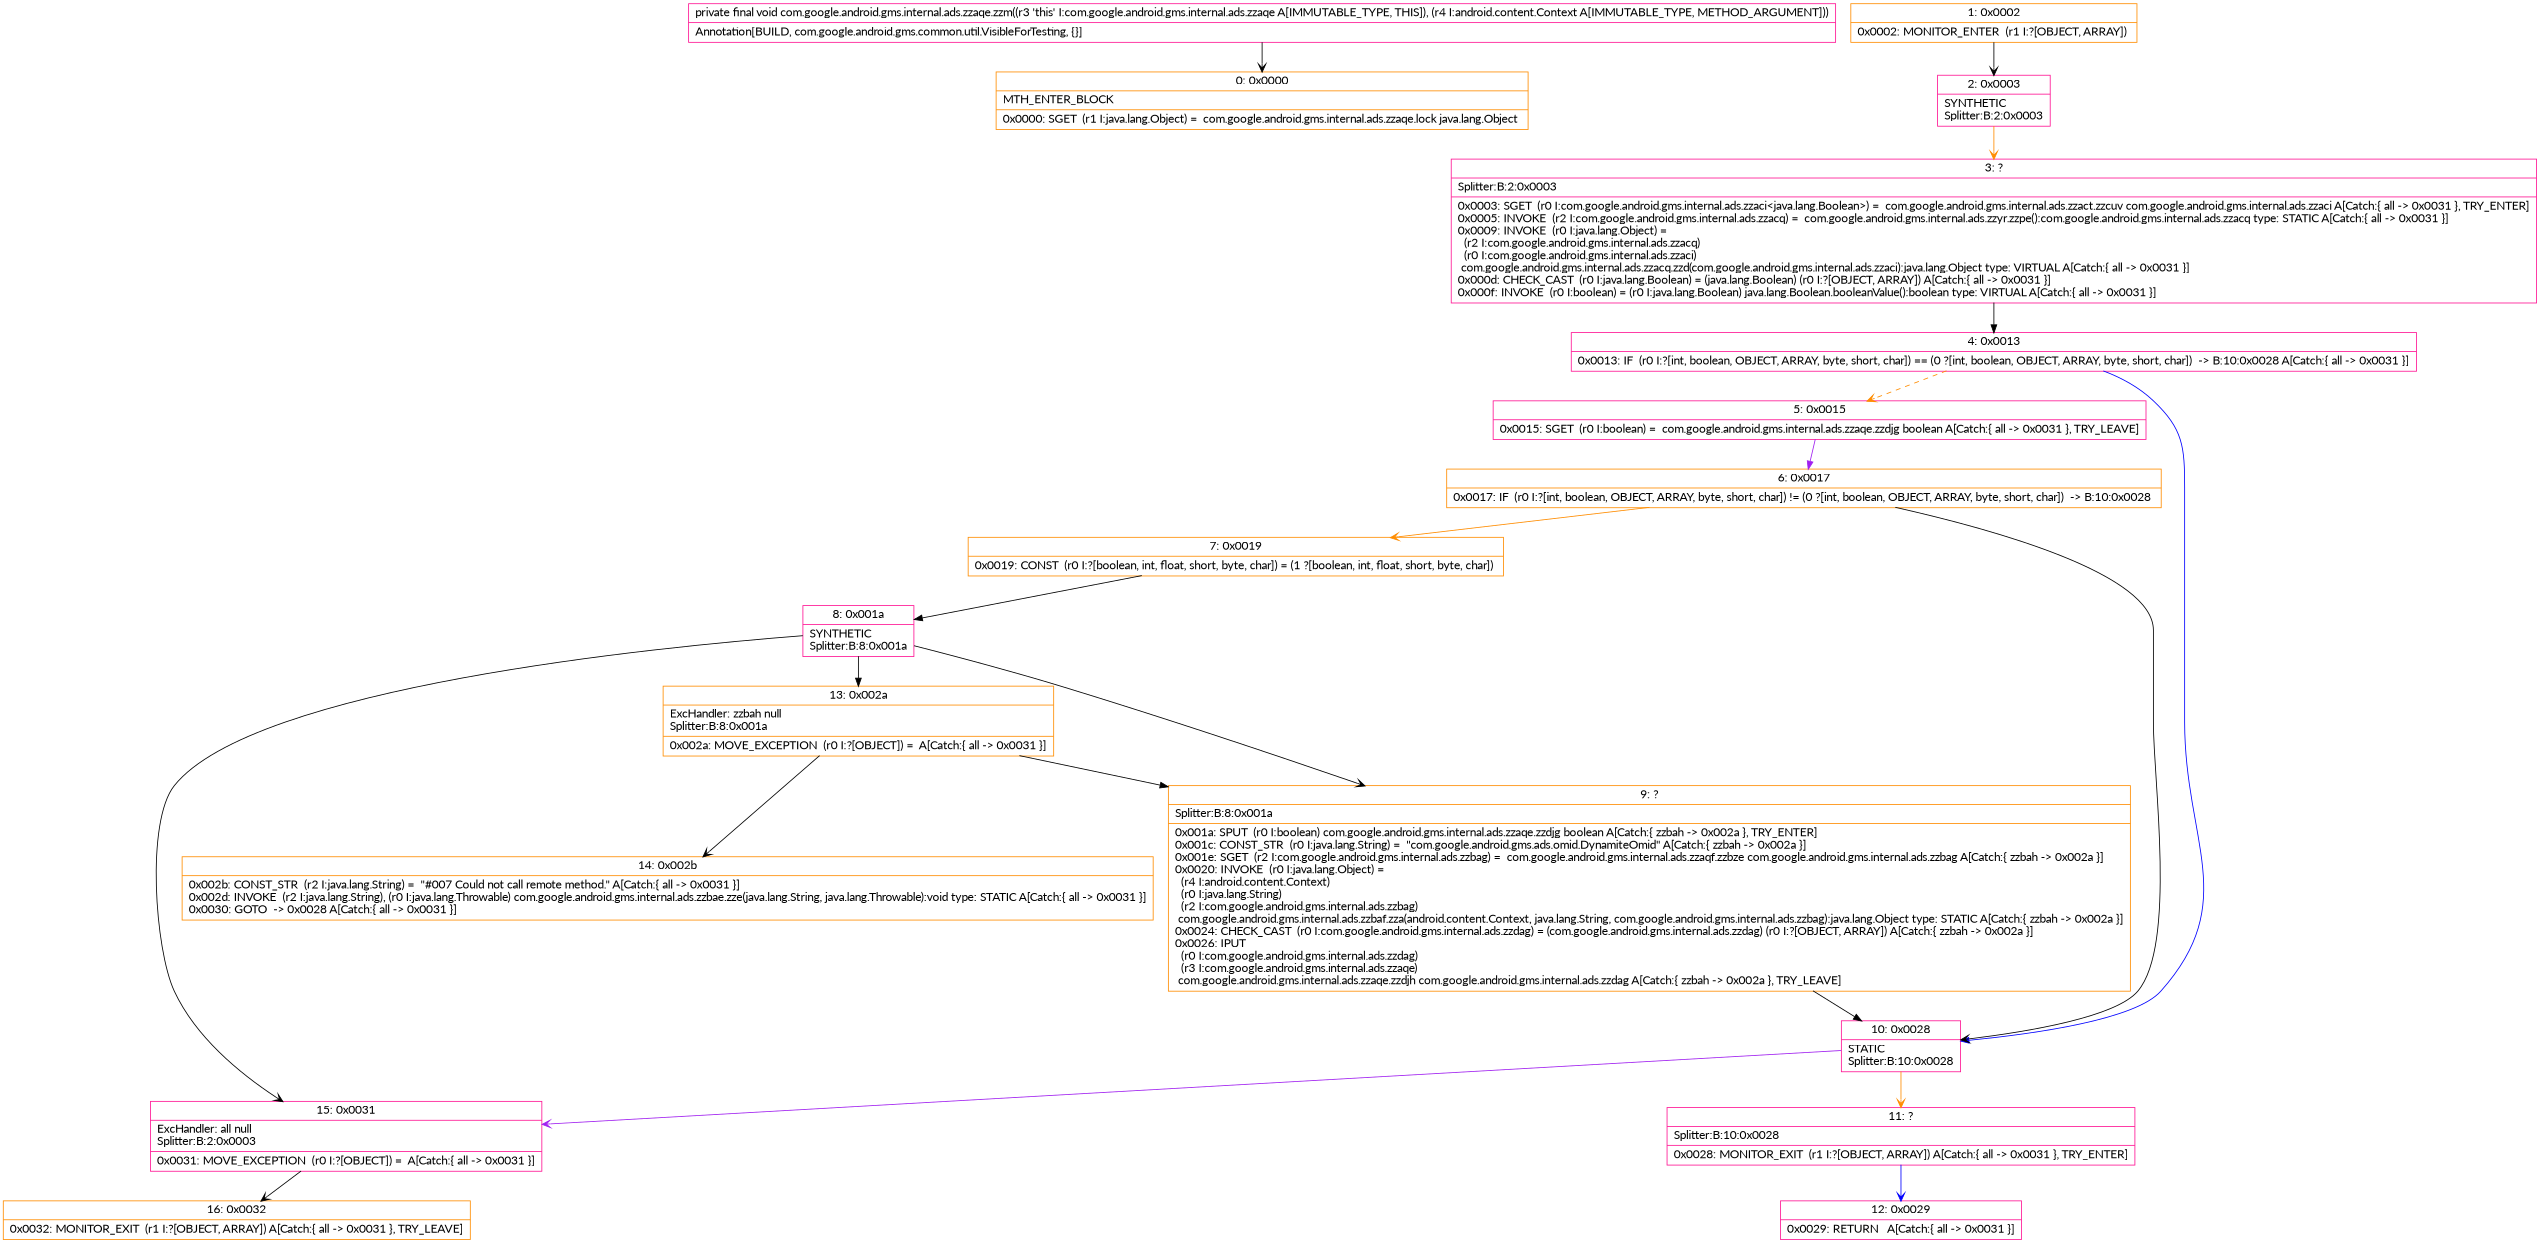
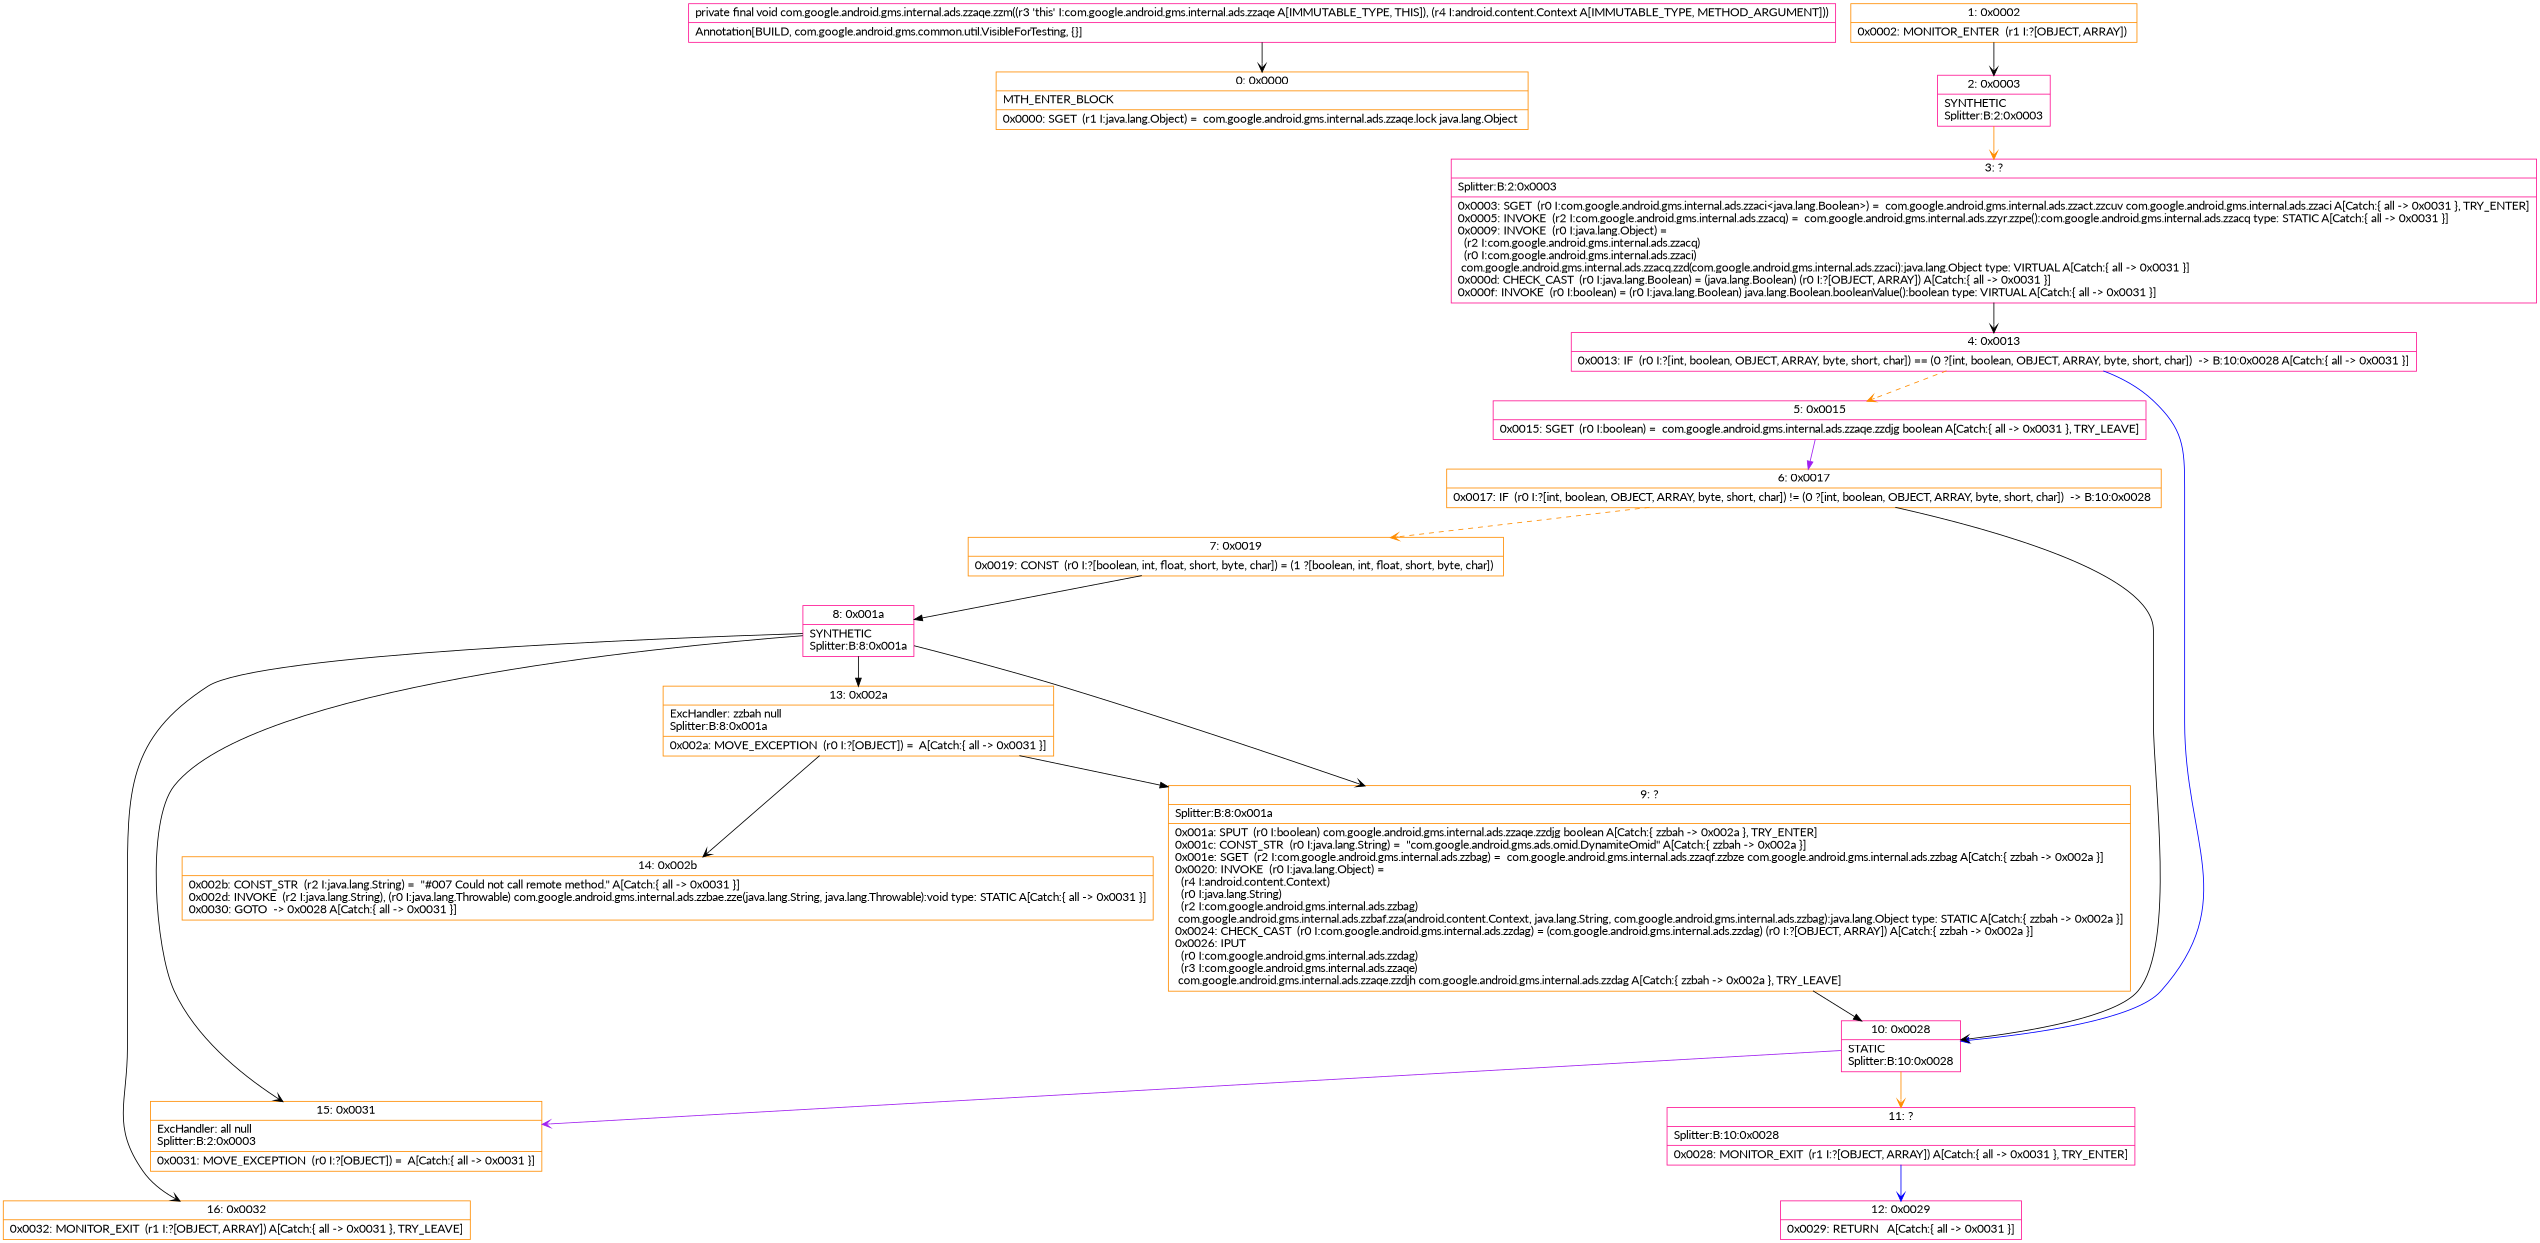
(1994, 314) -> (1994, 314)
(1524, 522) -> (1524, 522)
(346, 1136) -> (346, 1136)
(284, 1184) -> (227, 680)
